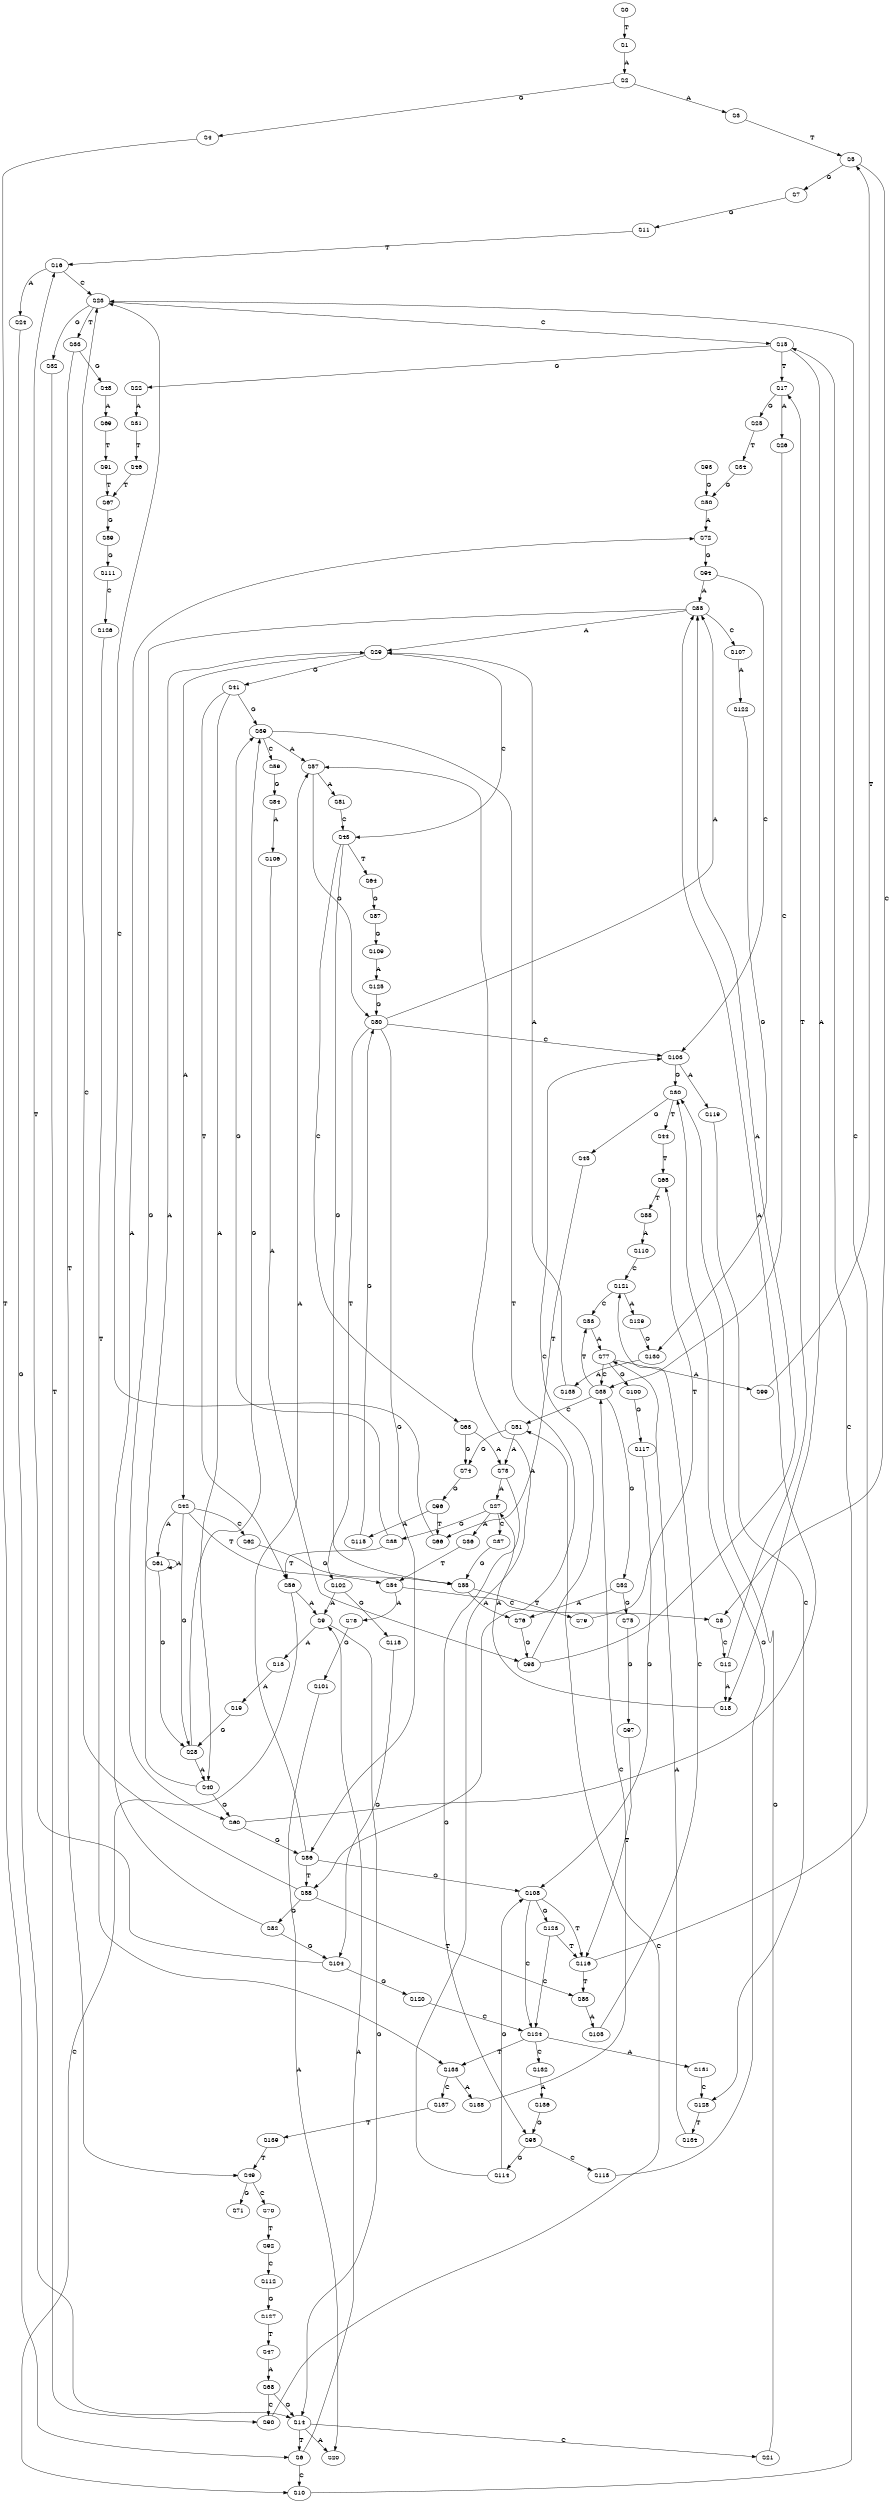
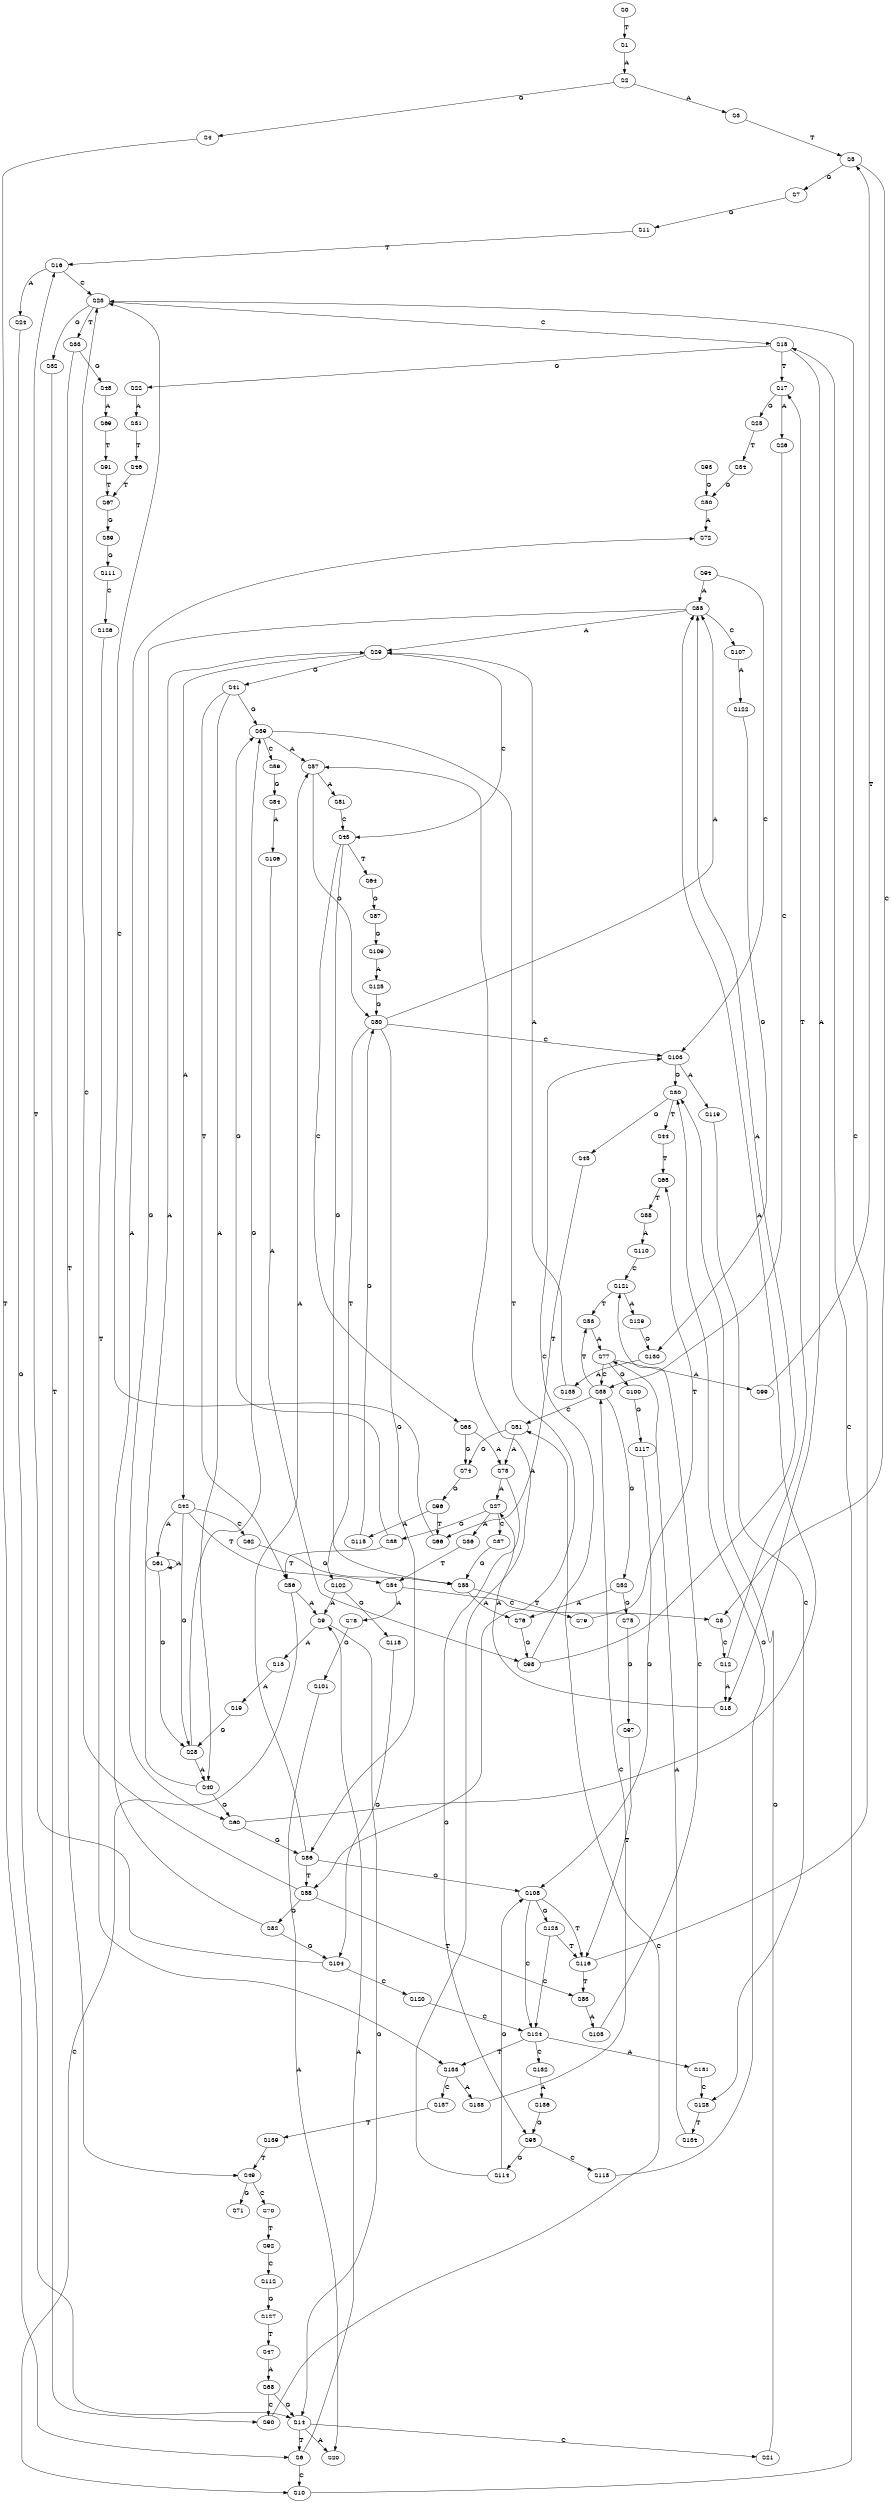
(706, 554) -> none
(604, 1304) -> (604, 1304)
(384, 1982) -> (384, 1982)
